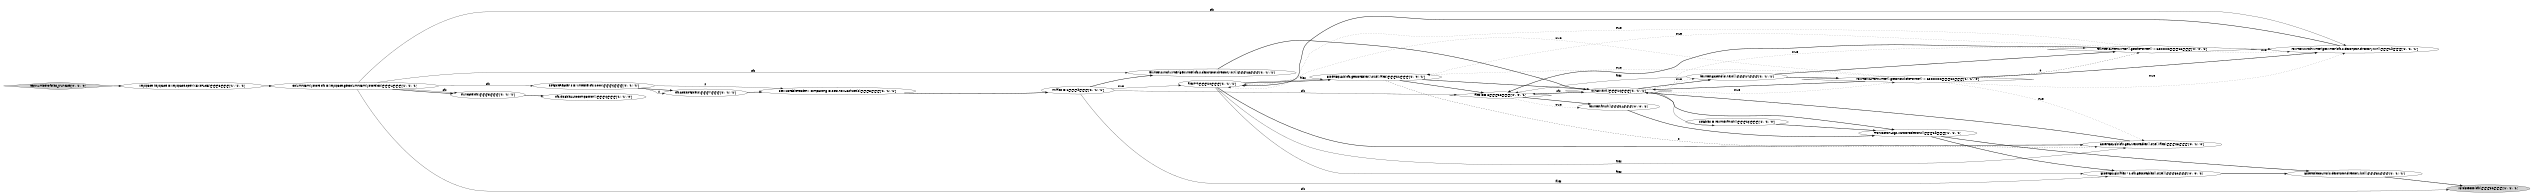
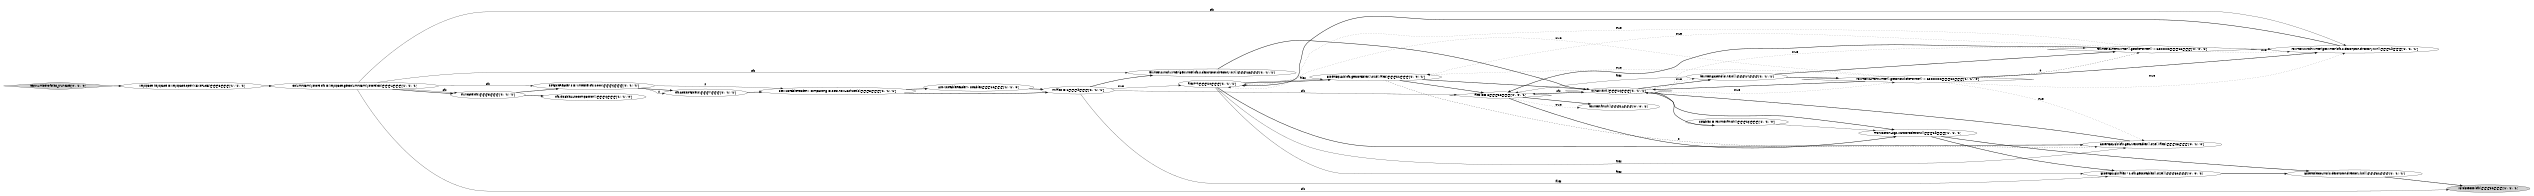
none -> (979, 87)
none -> (536, 91)
(1677, 116) -> (1677, 116)
(1825, 127) -> (1825, 127)
(1749, 134) -> (1689, 145)
